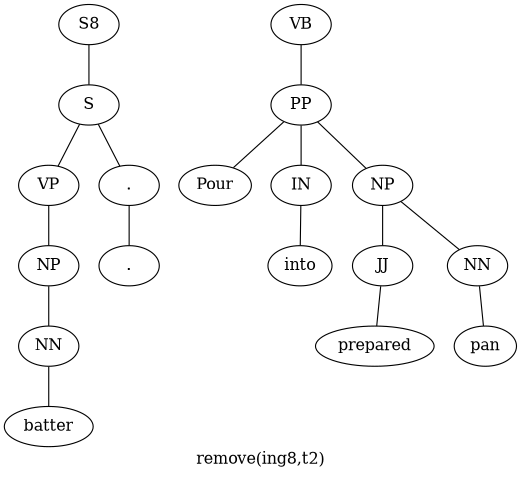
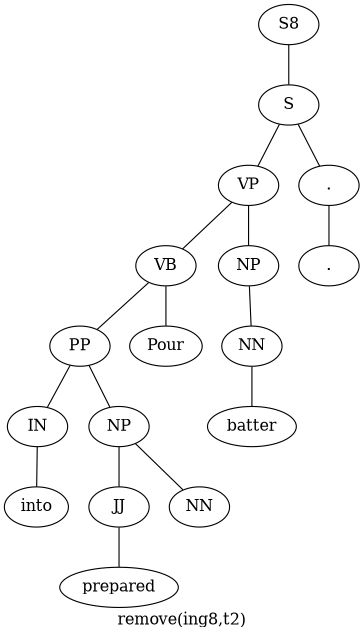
(259, 145) -> (166, 306)
none -> (207, 226)
(485, 346) -> none
